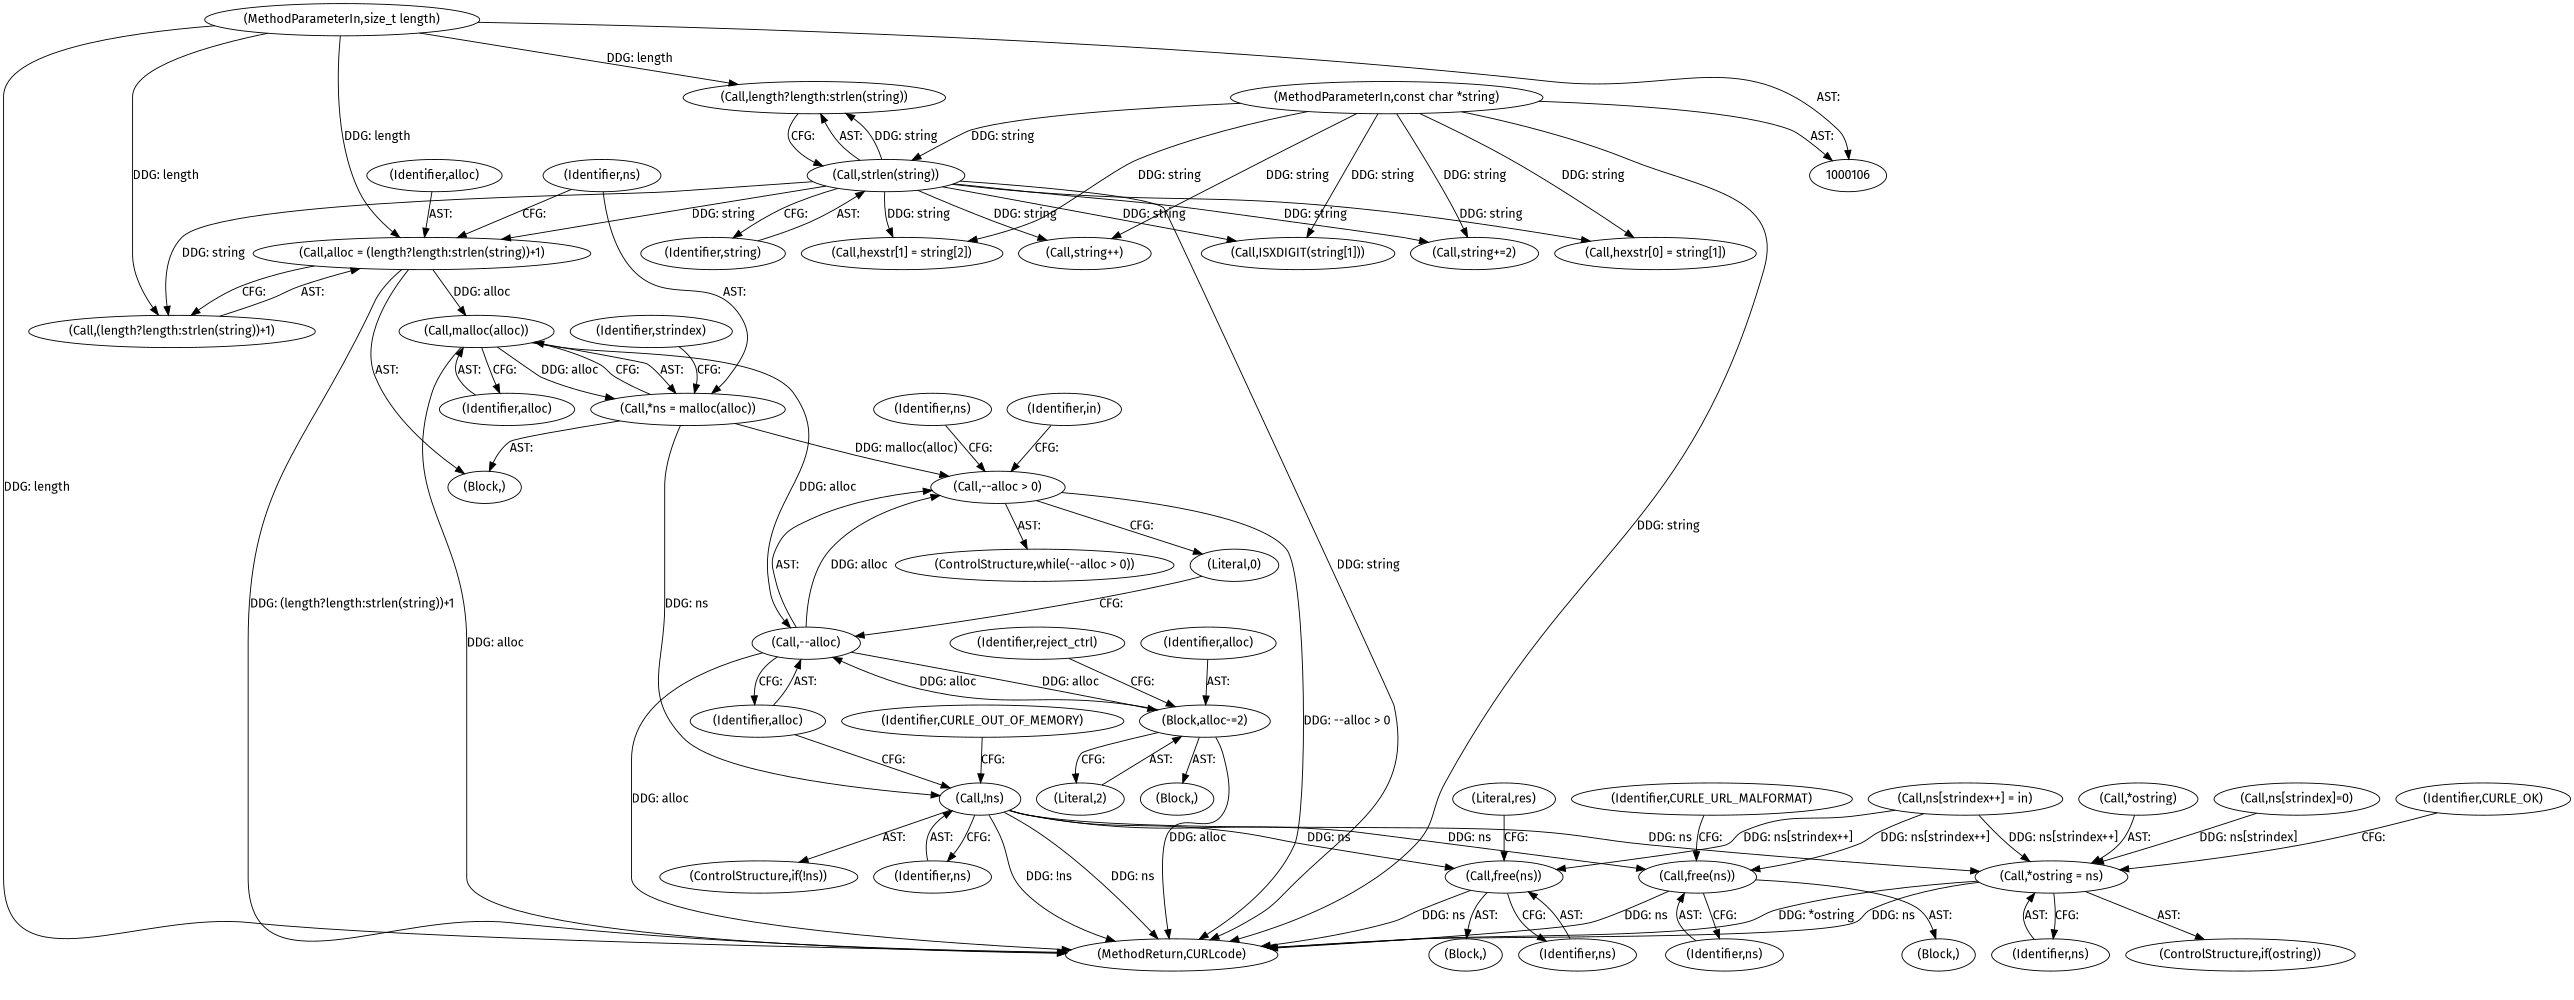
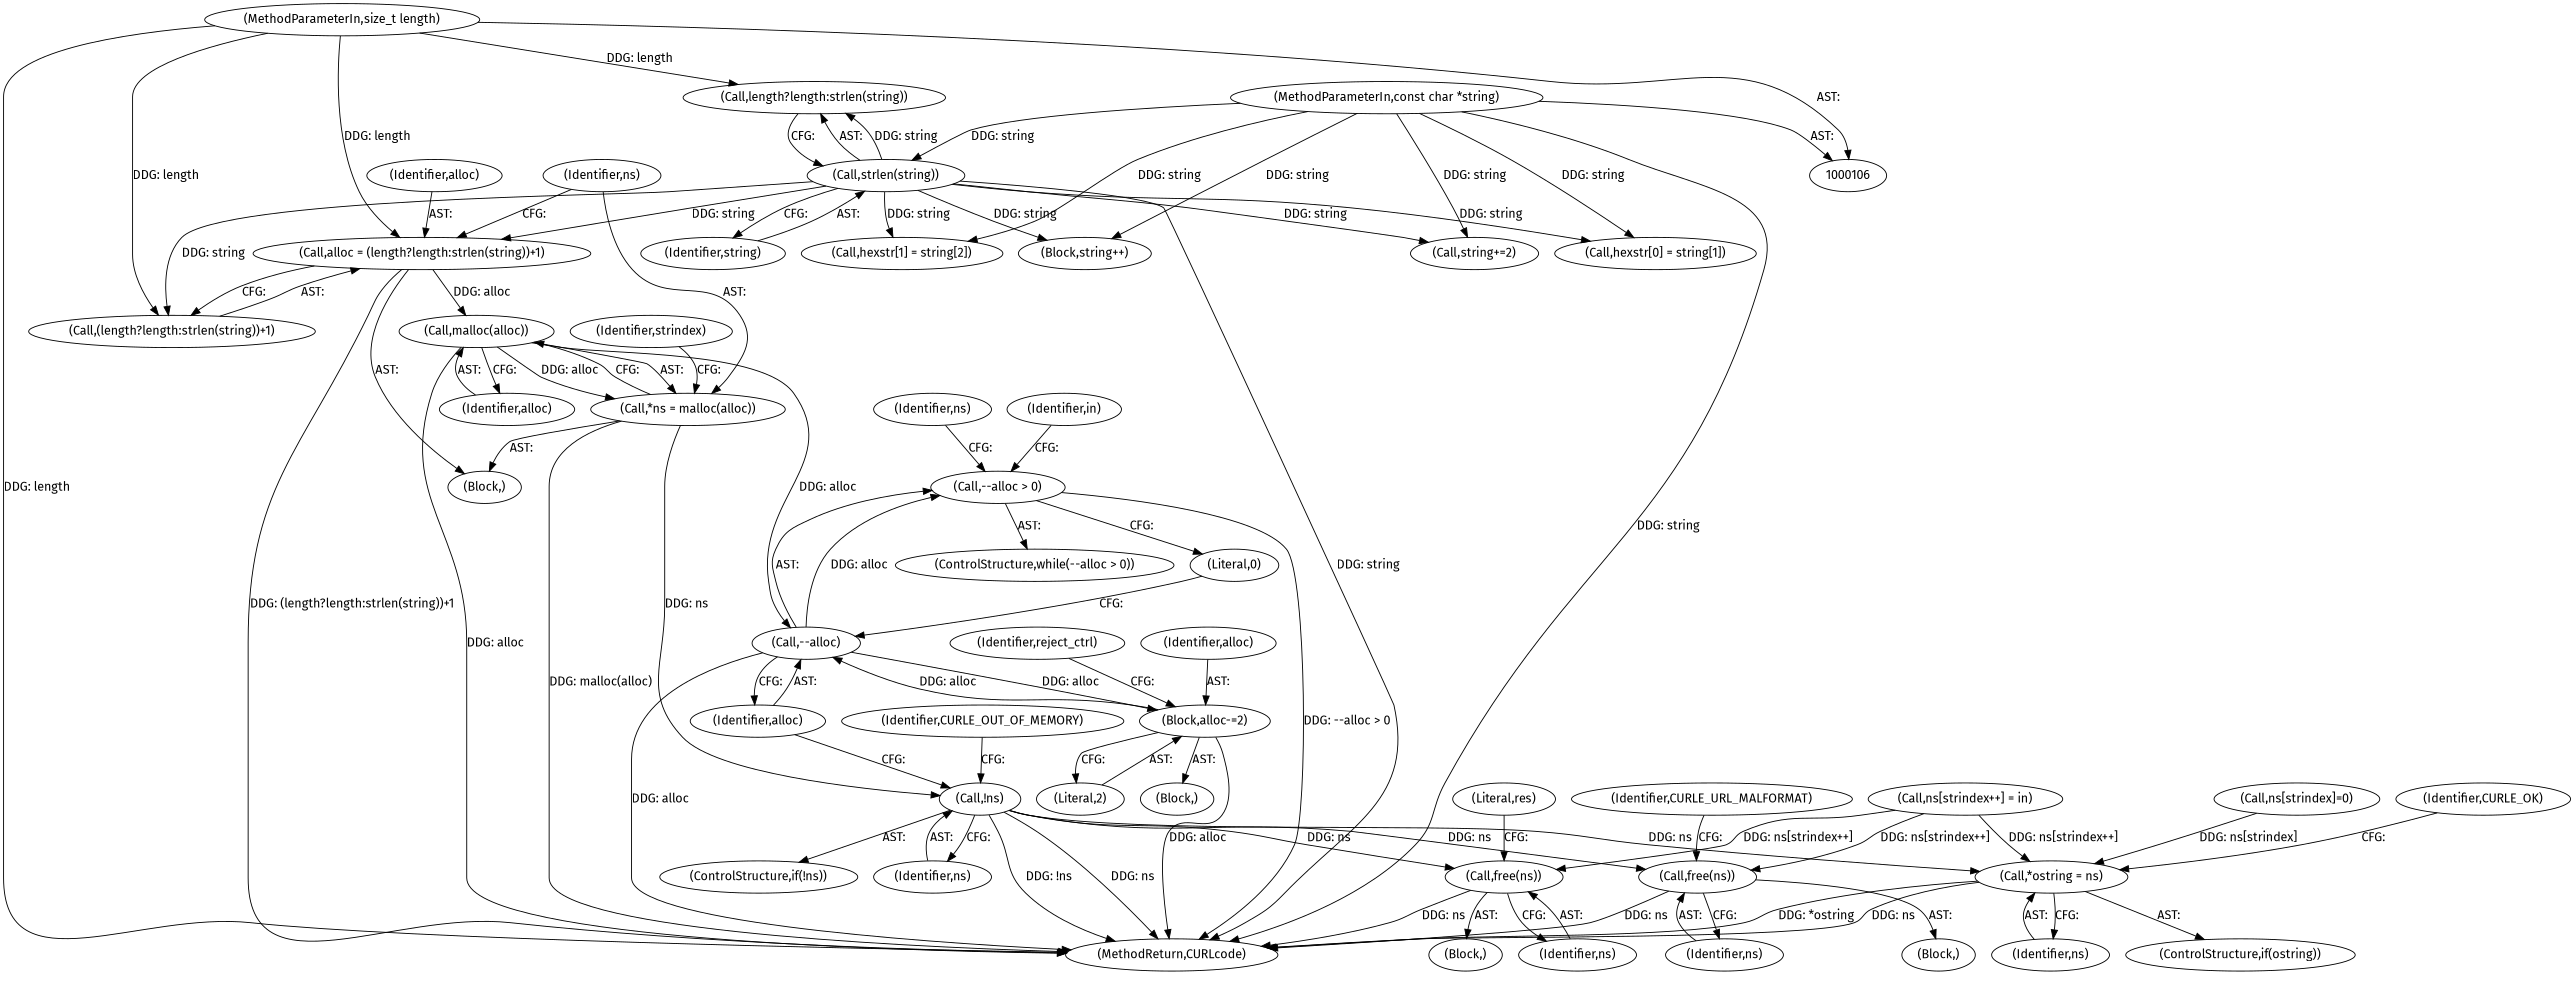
(1085, 254) -> (1085, 254)
(1298, 254) -> none
(837, 451) -> (558, 888)
(2138, 799) -> none
